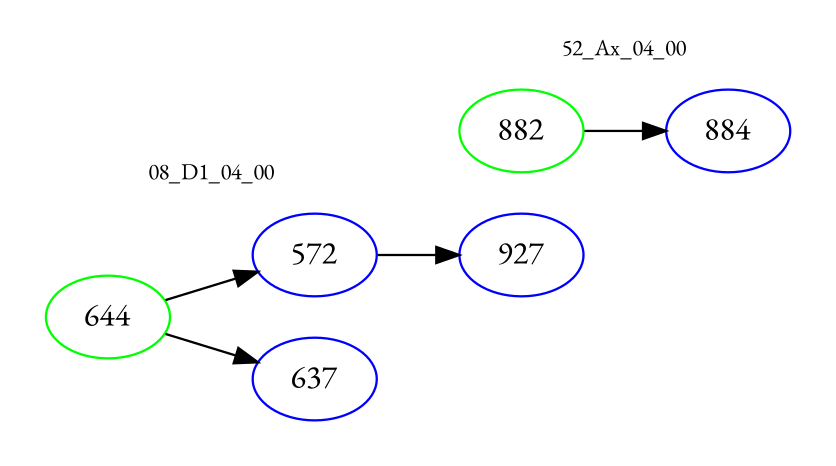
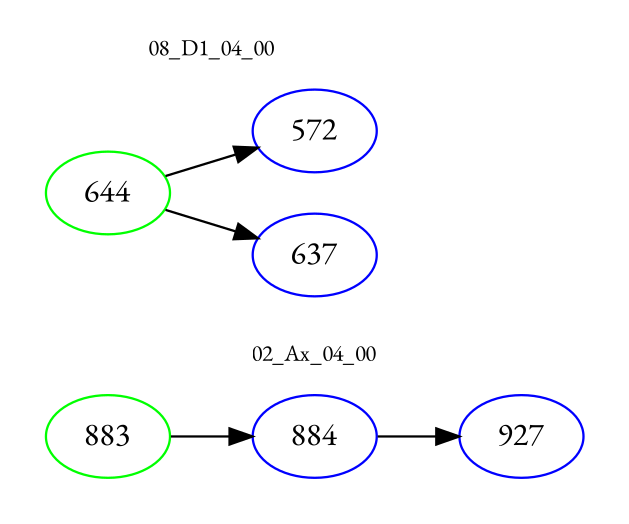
(625, 49) -> (315, 355)
(521, 131) -> (108, 436)
(410, 255) -> (407, 436)
